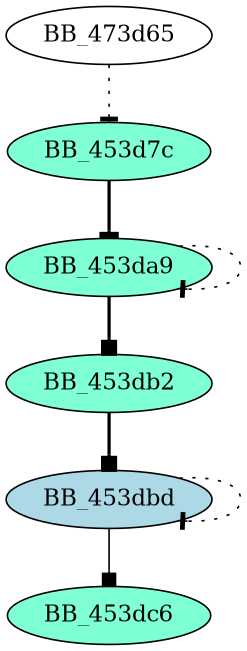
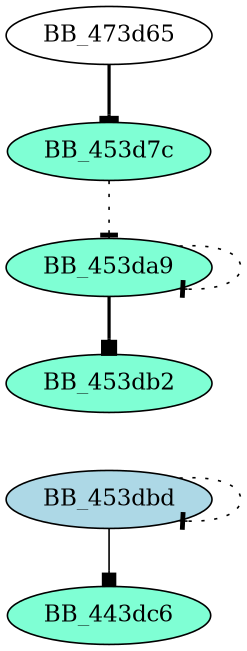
(109, 90) -> (109, 90)
(109, 206) -> (109, 206)
(109, 434) -> none
(109, 615) -> (109, 615)
